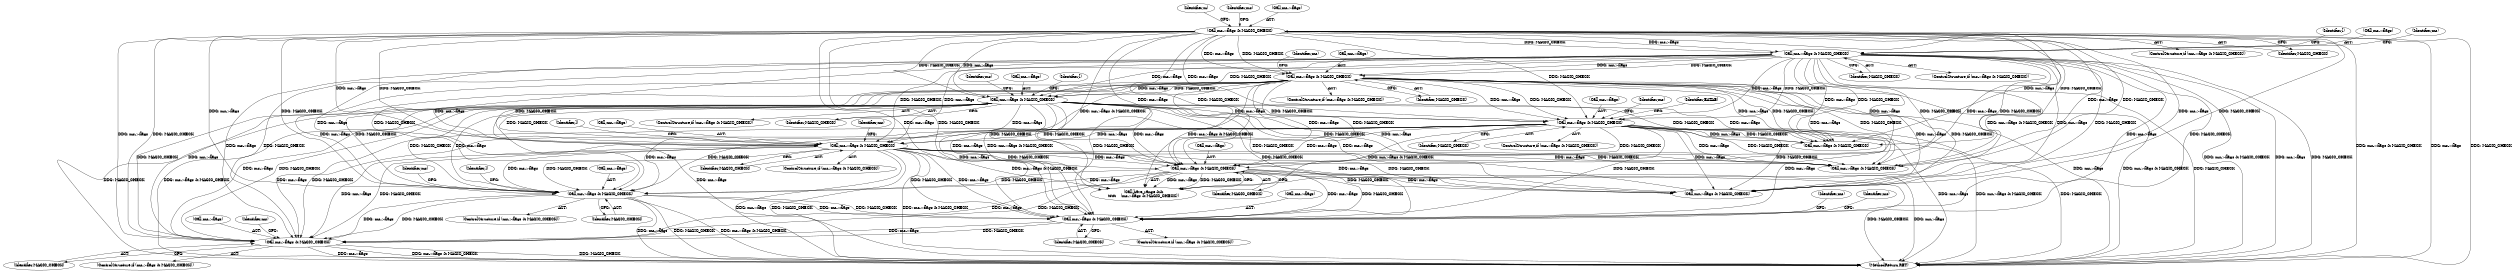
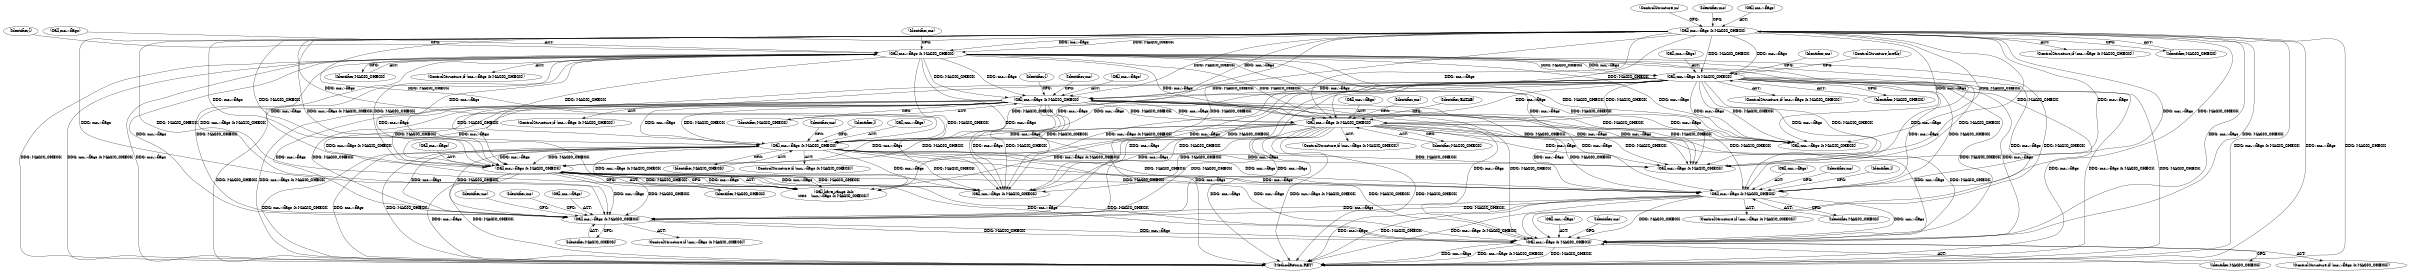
(1196, 8) -> (1659, 8)
none -> (1877, 54)
